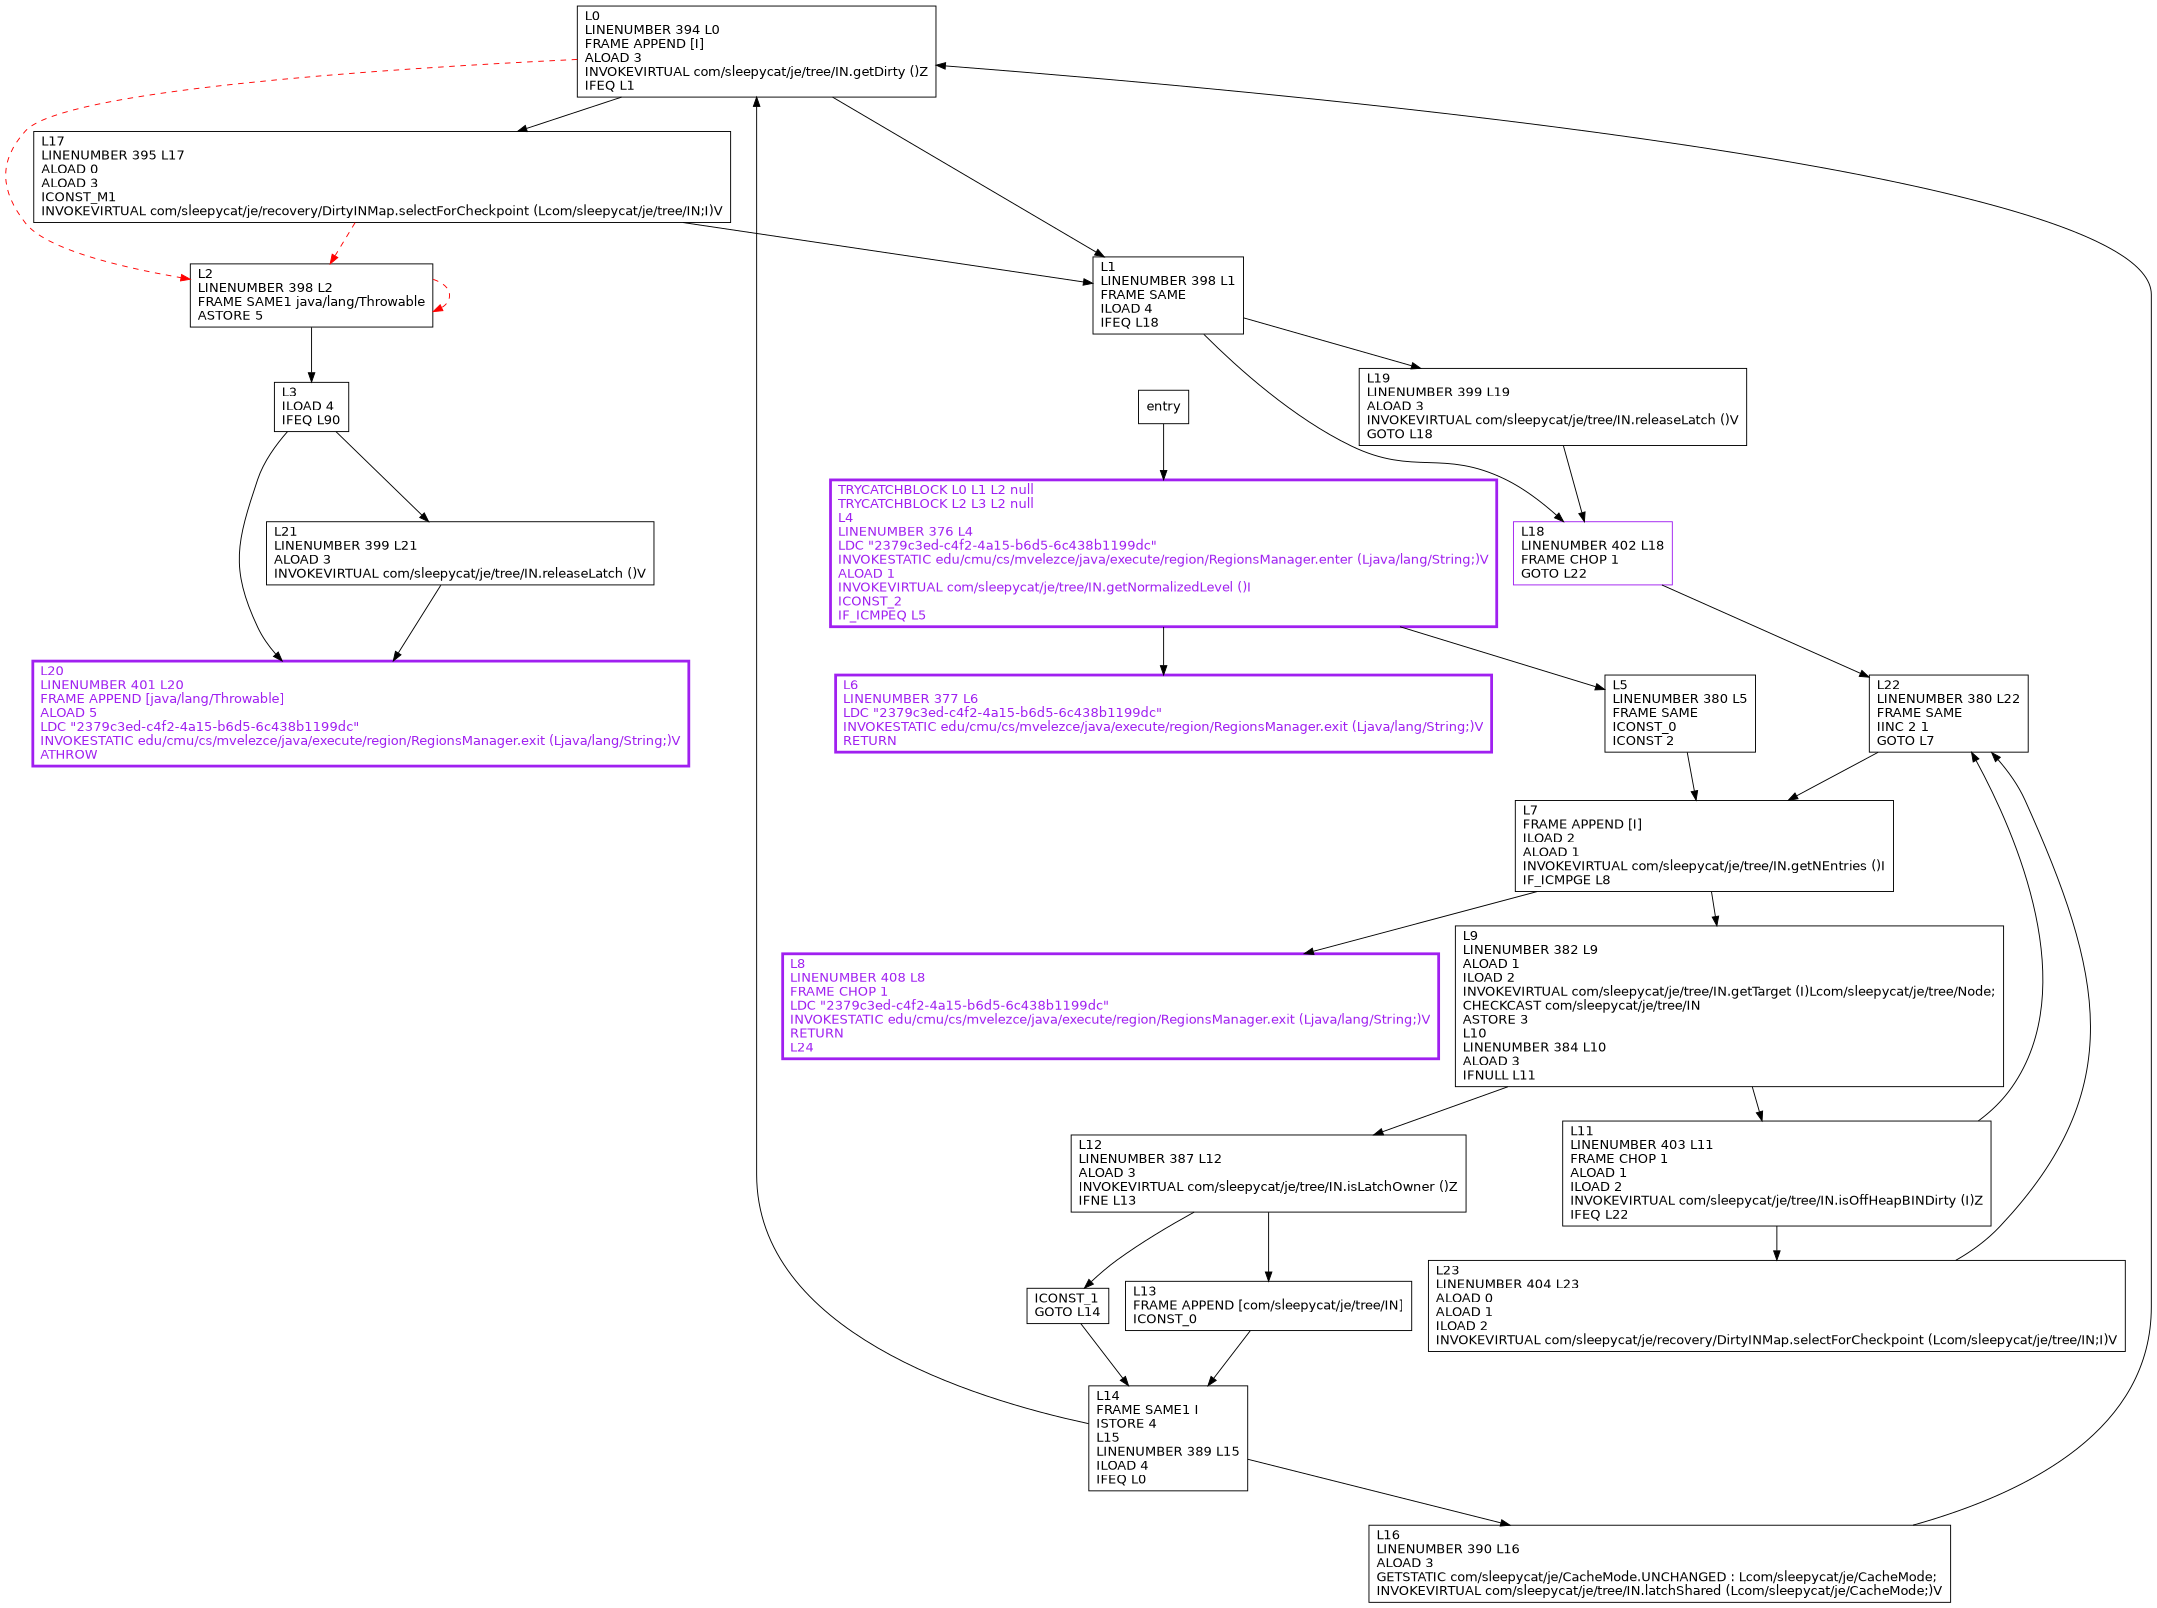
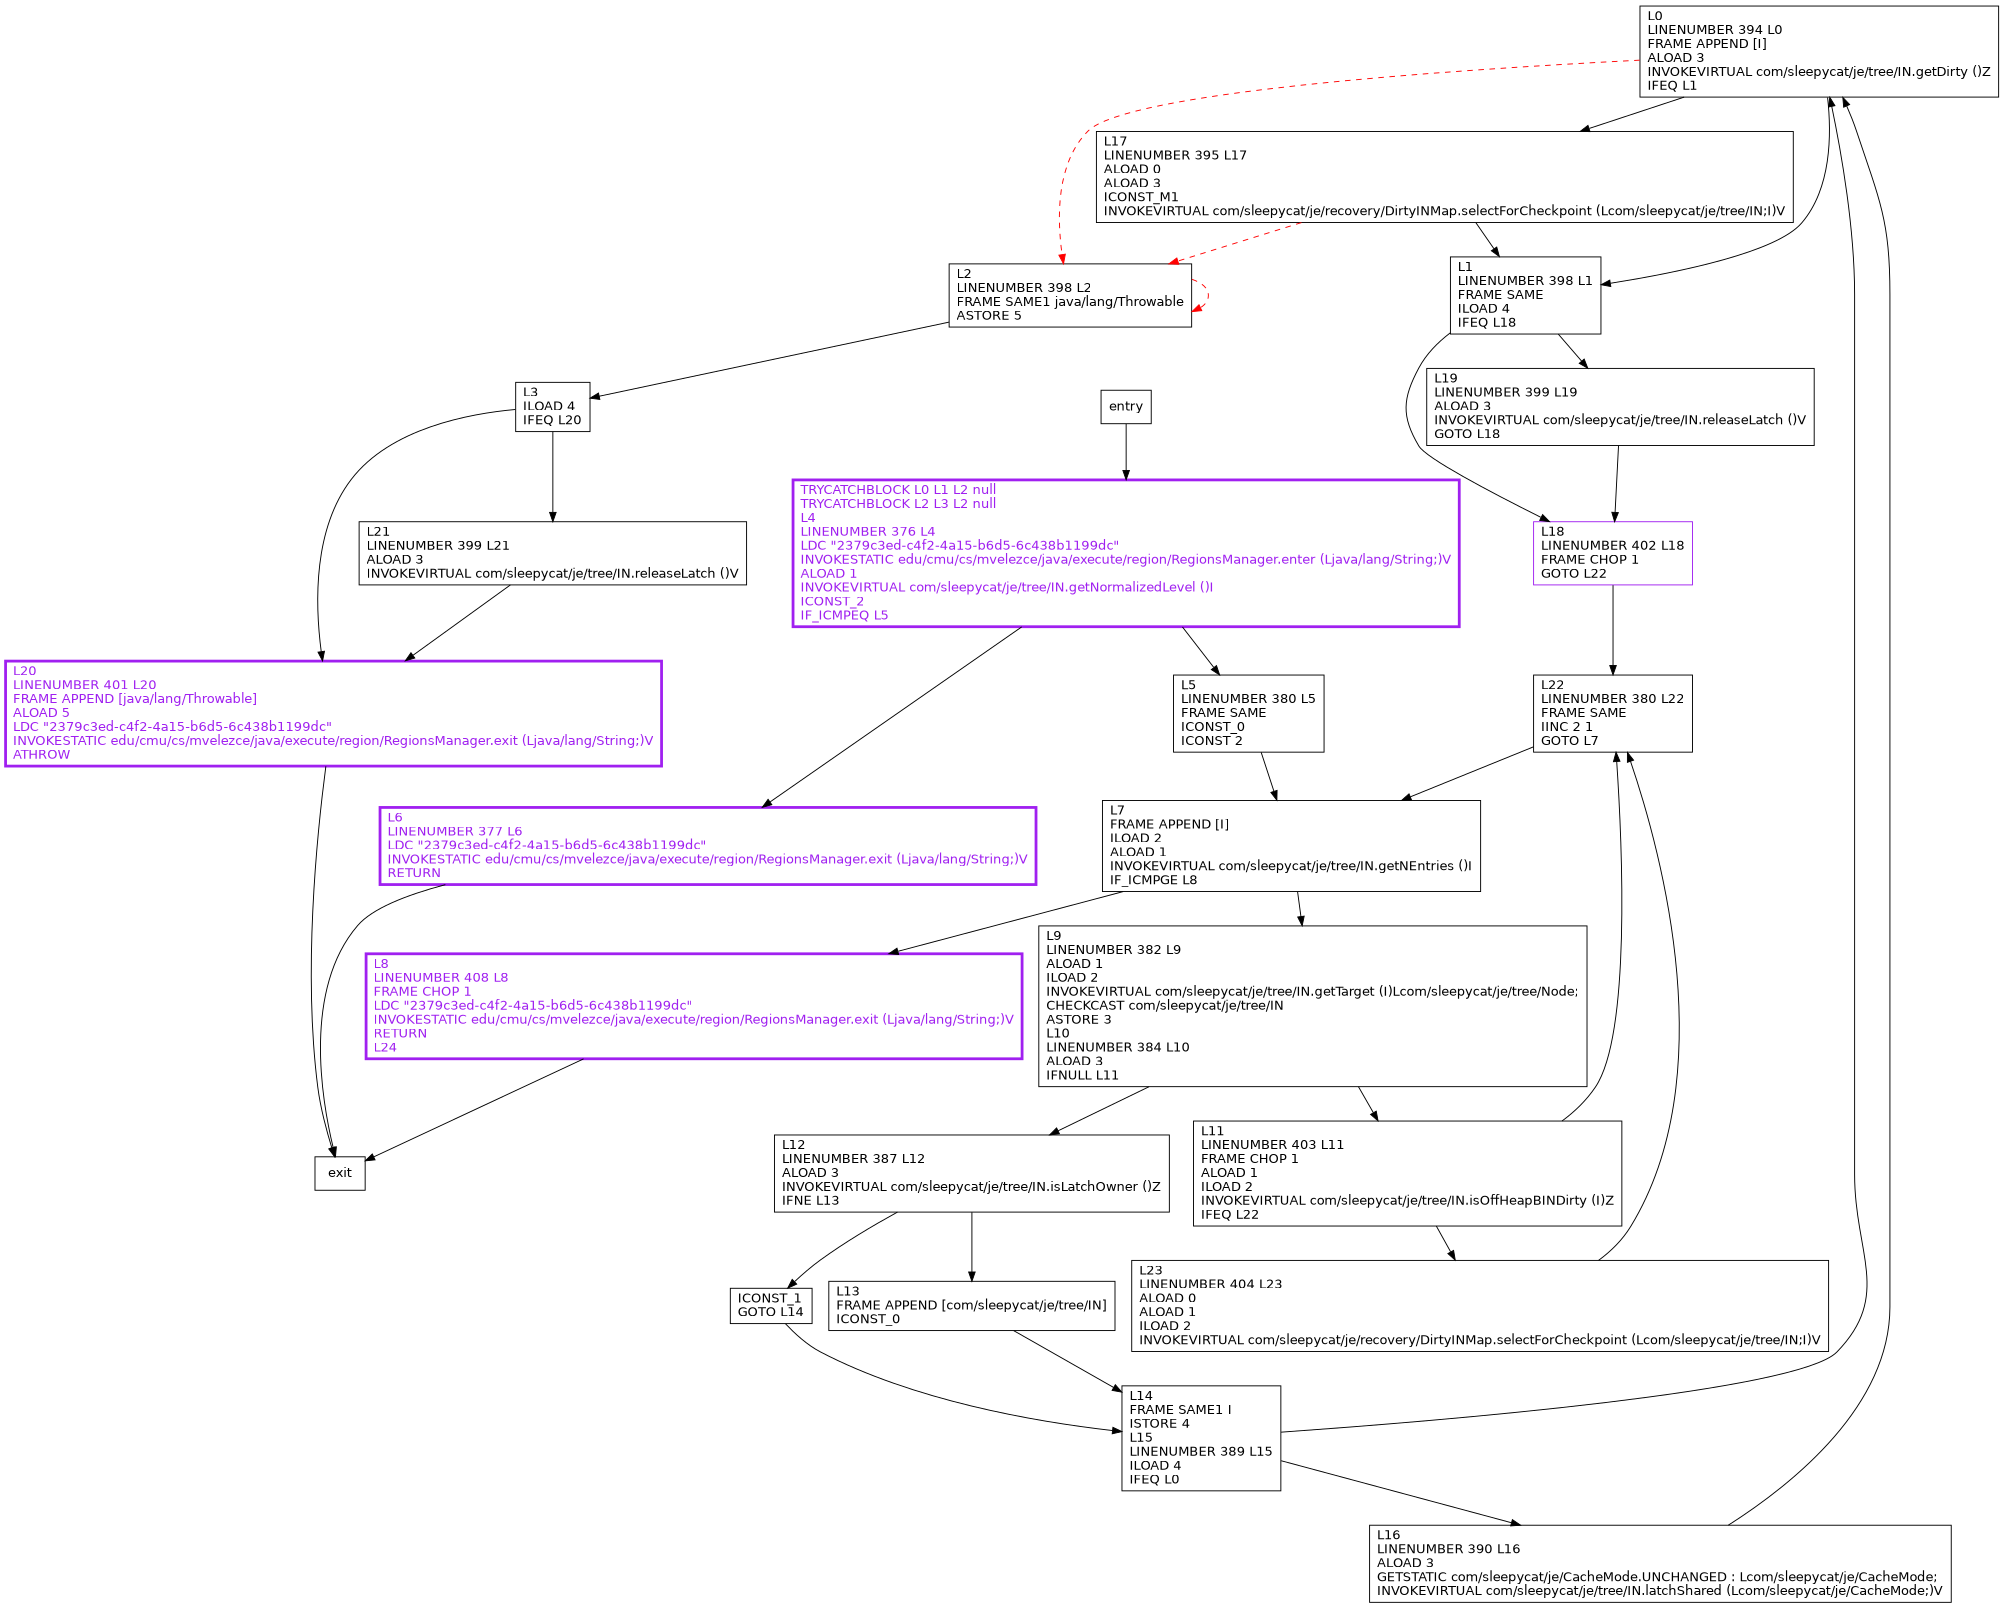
(312, 407) -> (553, 407)
none -> (340, 1174)
